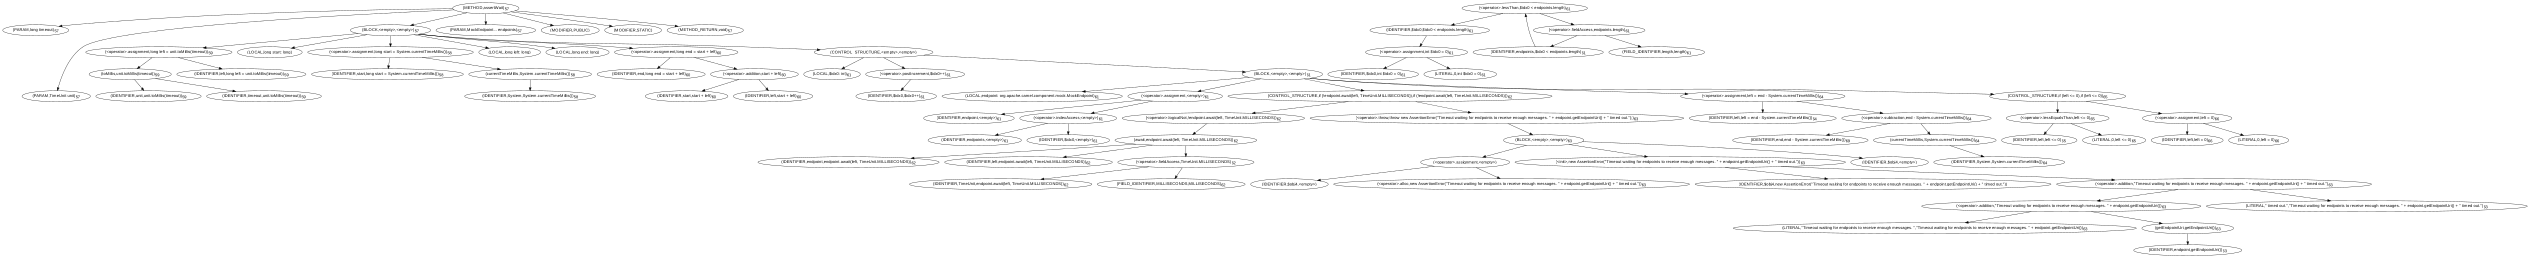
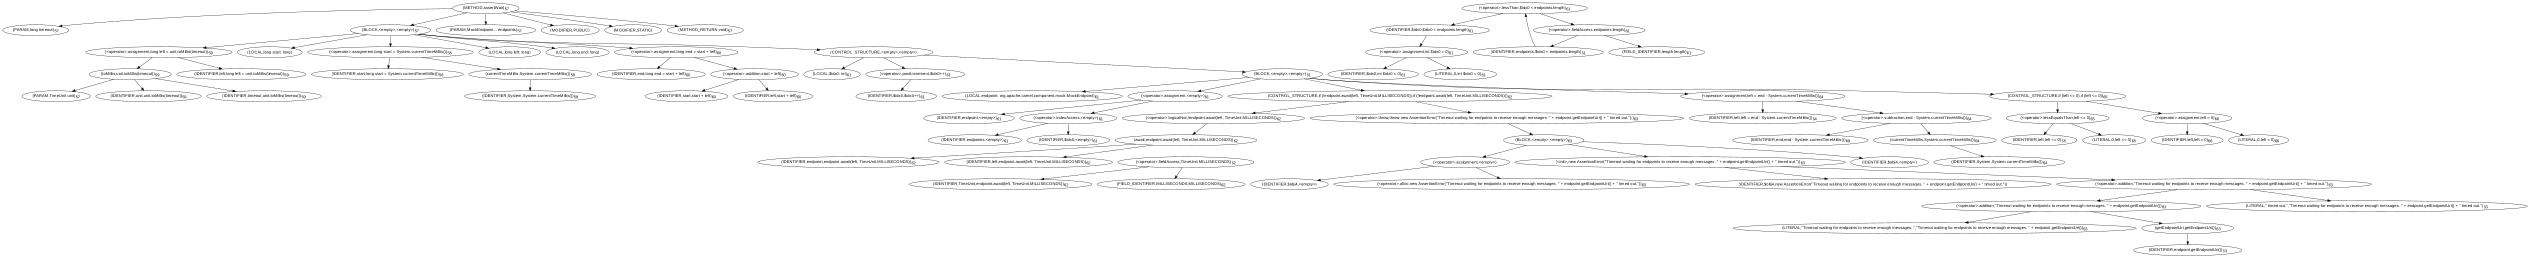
(243, 22) -> (94, 85)
(1186, 150) -> none
